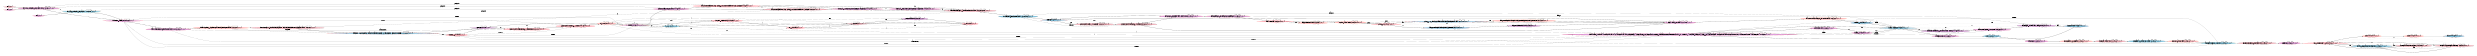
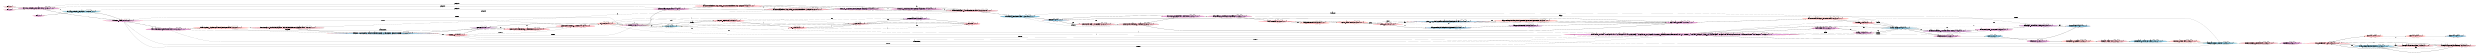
(691, 23) -> (692, 23)
(1862, 23) -> (1864, 23)
(671, 26) -> (671, 26)
